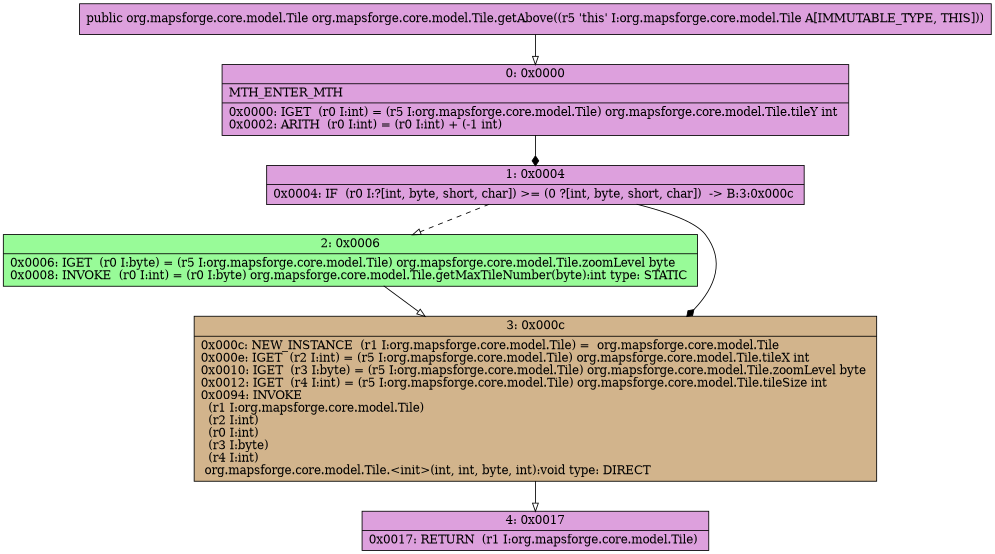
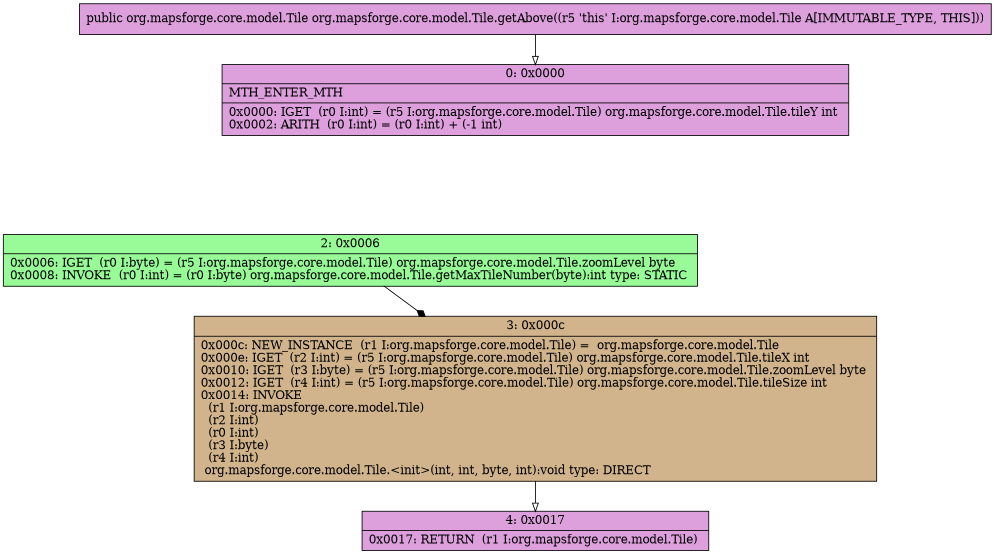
(535, 185) -> none
(401, 299) -> (401, 299)
(255, 396) -> (255, 396)
